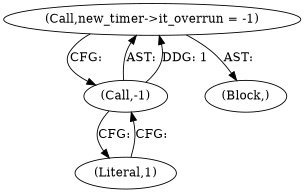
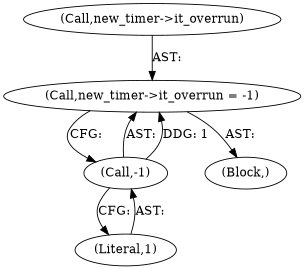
none -> (152, 19)
(154, 135) -> (152, 212)
